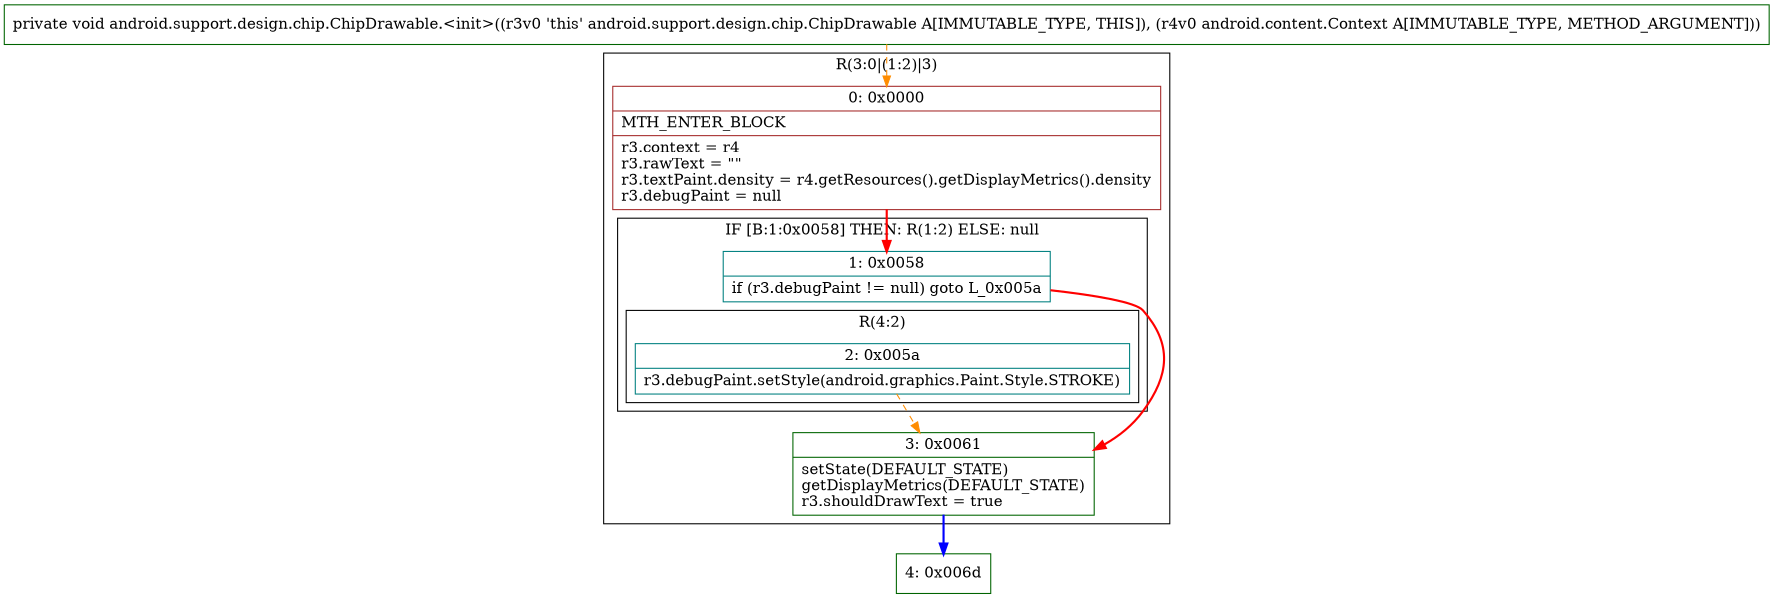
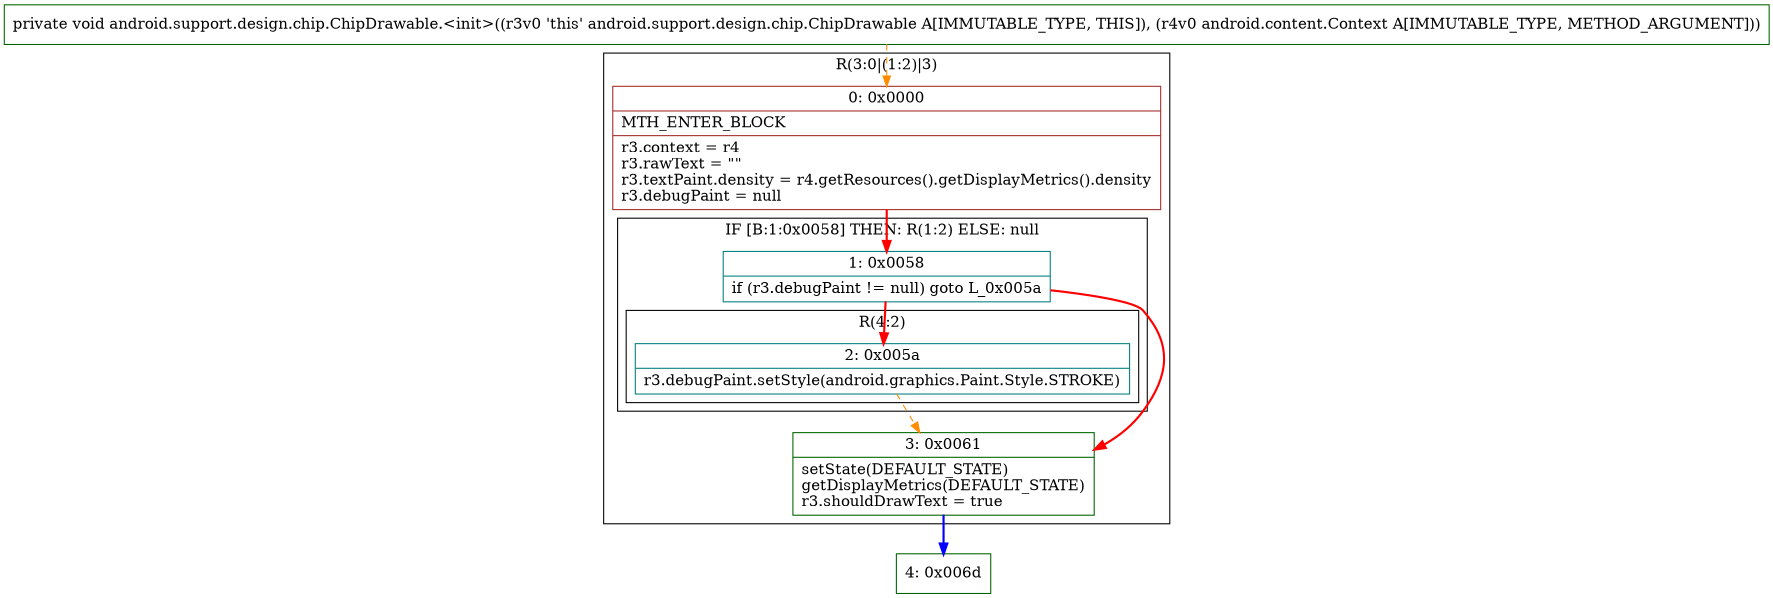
none -> (885, 317)
